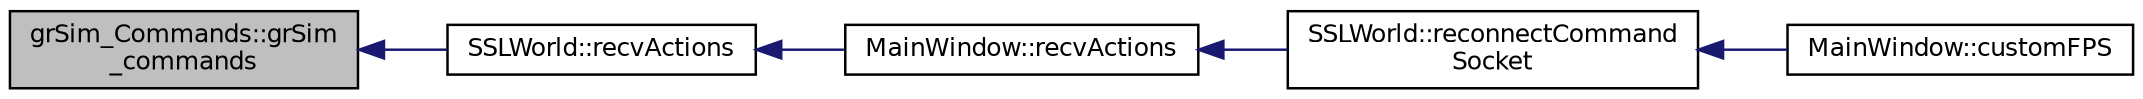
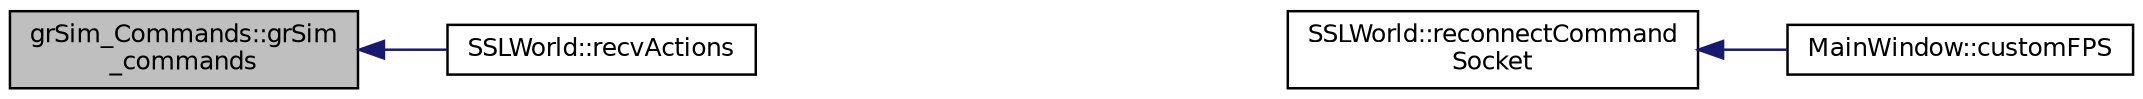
(1022, 50) -> none
